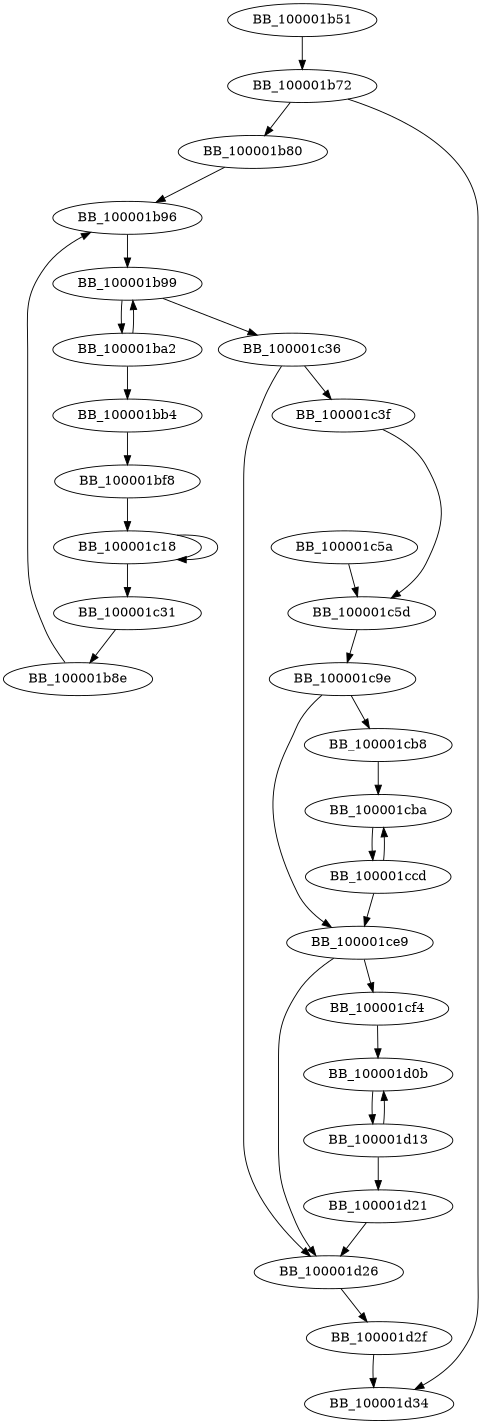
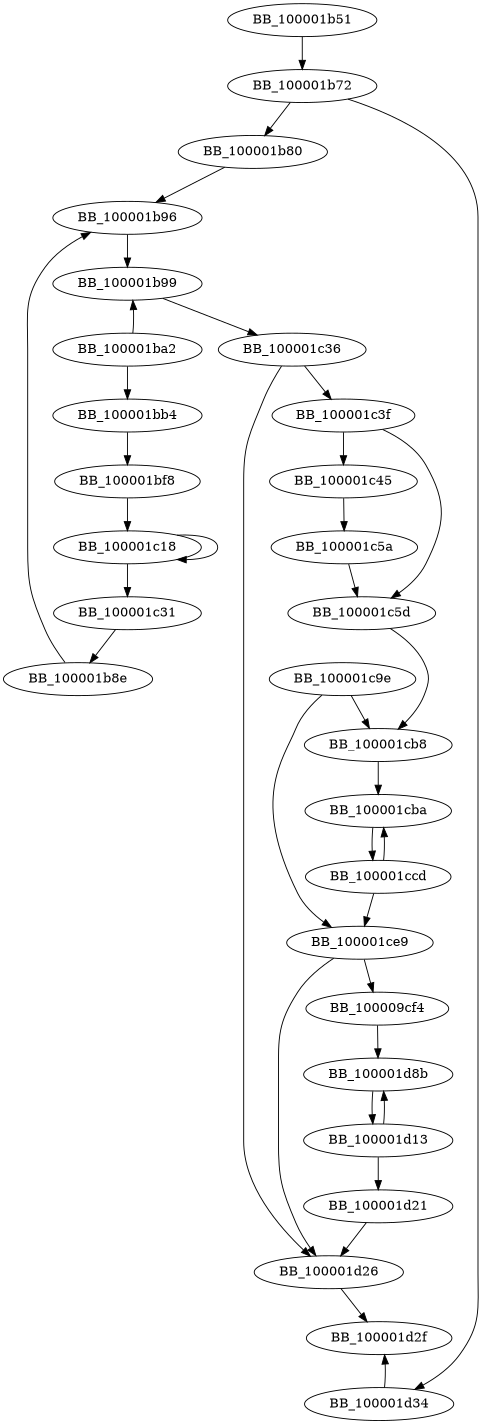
(121, 312) -> none
none -> (343, 481)
(353, 642) -> (428, 672)
(377, 1009) -> (377, 1009)
(378, 1075) -> (378, 1075)
(373, 1367) -> (385, 1376)
